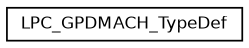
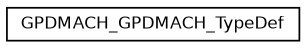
(125, 24) -> (153, 24)
